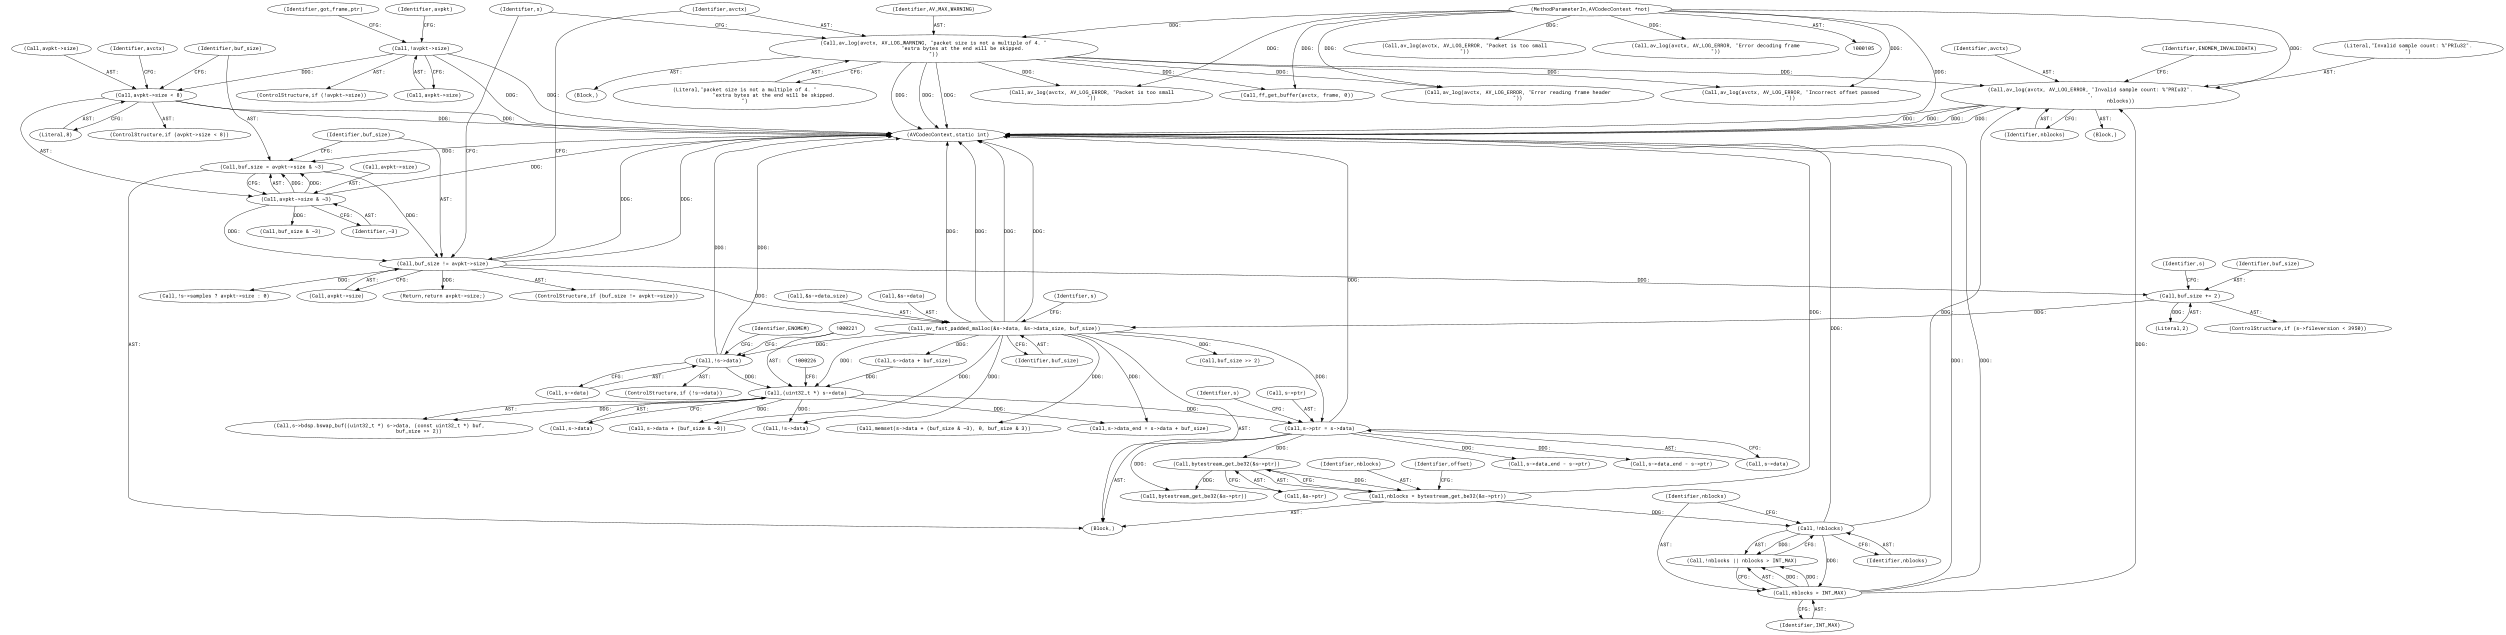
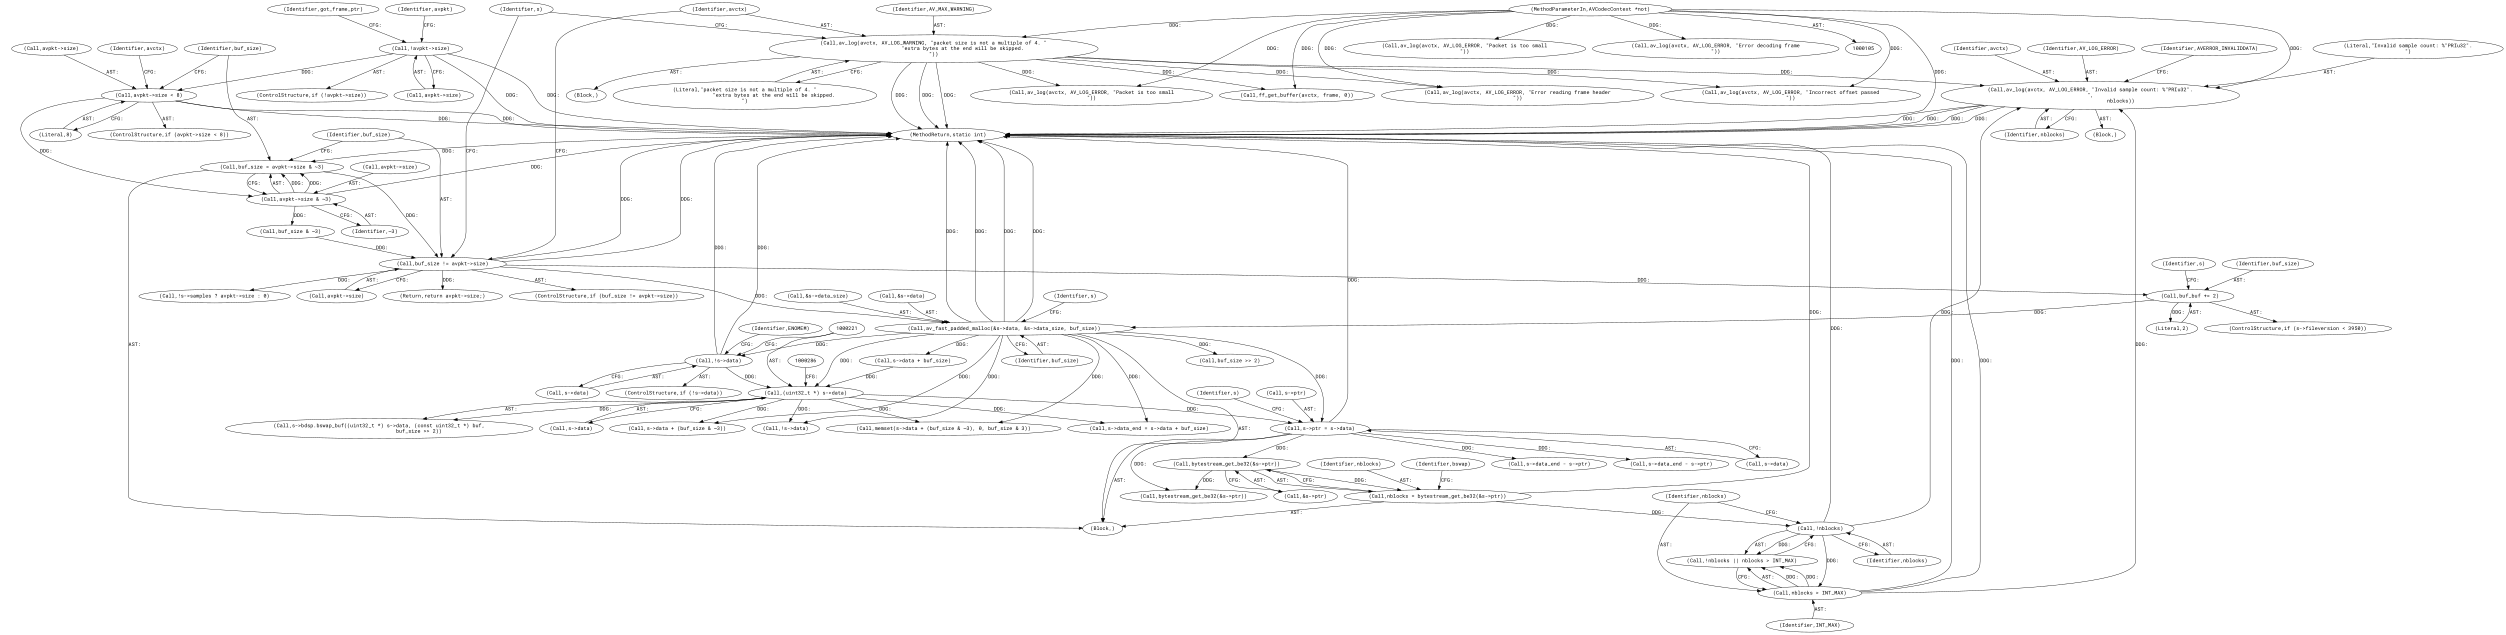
none -> (2081, 49)
(2209, 49) -> (2209, 49)
(948, 135) -> (948, 135)
(48, 151) -> (48, 151)
(273, 251) -> (364, 247)
(2190, 296) -> (2190, 296)
(806, 361) -> (806, 361)
none -> (874, 411)
(1443, 464) -> (1443, 464)
(1798, 607) -> none
